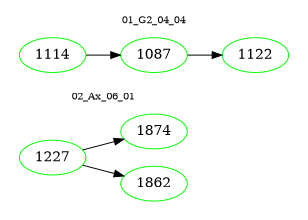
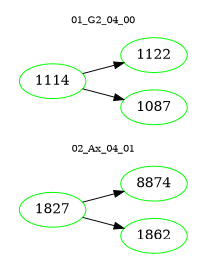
(154, 21) -> (103, 21)
(200, 55) -> (99, 69)
(103, 97) -> (103, 149)
(154, 131) -> (154, 184)
(53, 158) -> (53, 210)
